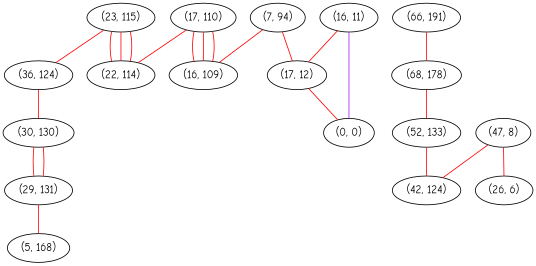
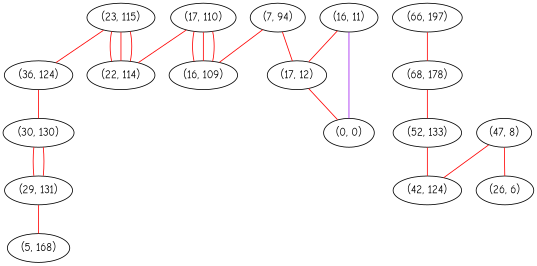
(427, 18) -> (427, 18)
